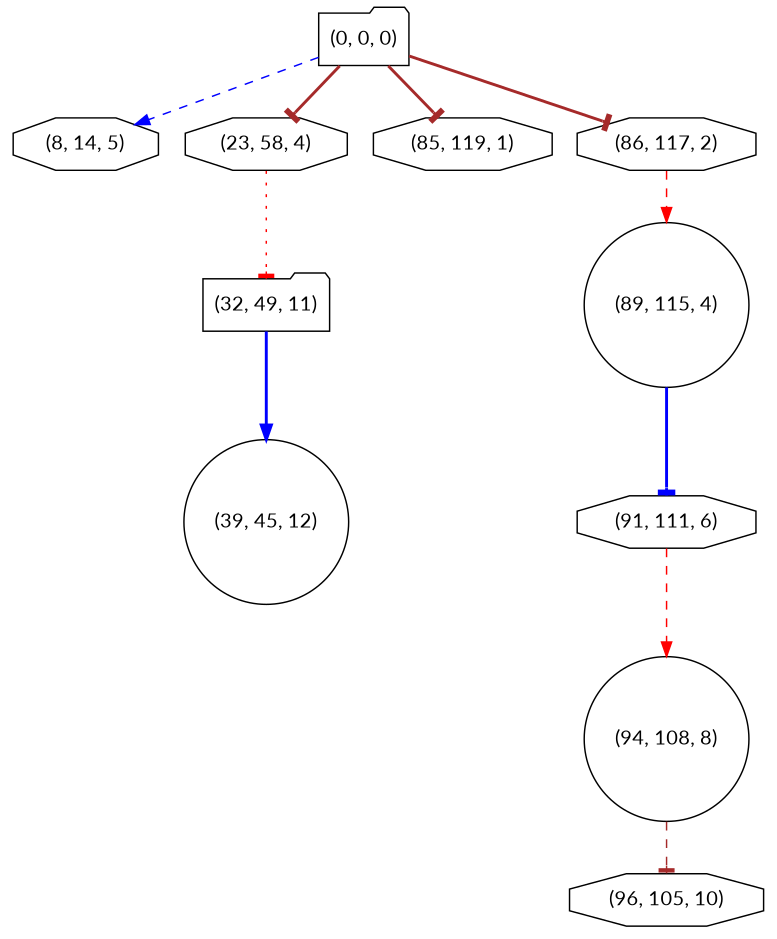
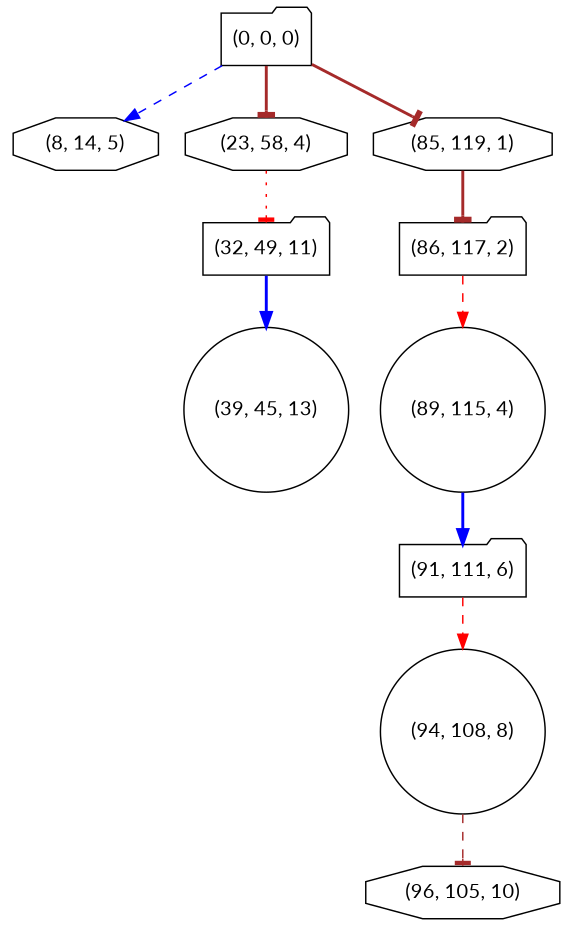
(506, 89) -> (463, 193)
(667, 144) -> (463, 249)
(667, 437) -> (463, 511)
(266, 522) -> (266, 410)
(667, 522) -> (463, 571)
